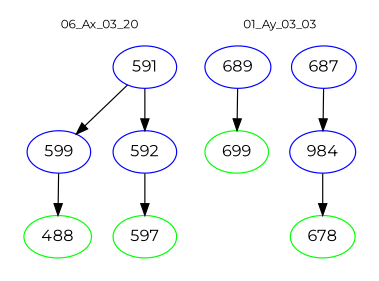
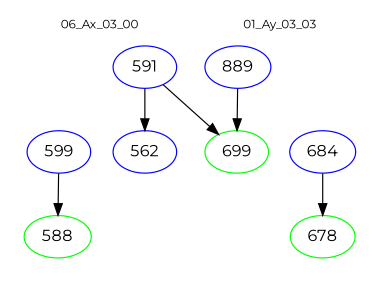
(100, 25) -> (100, 25)
(238, 67) -> (238, 67)
(324, 67) -> none
(106, 105) -> (178, 98)
(145, 152) -> (145, 152)
(323, 152) -> (323, 152)
(58, 237) -> (58, 237)
(145, 237) -> none
